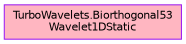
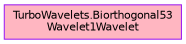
(93, 22) -> (93, 22)
